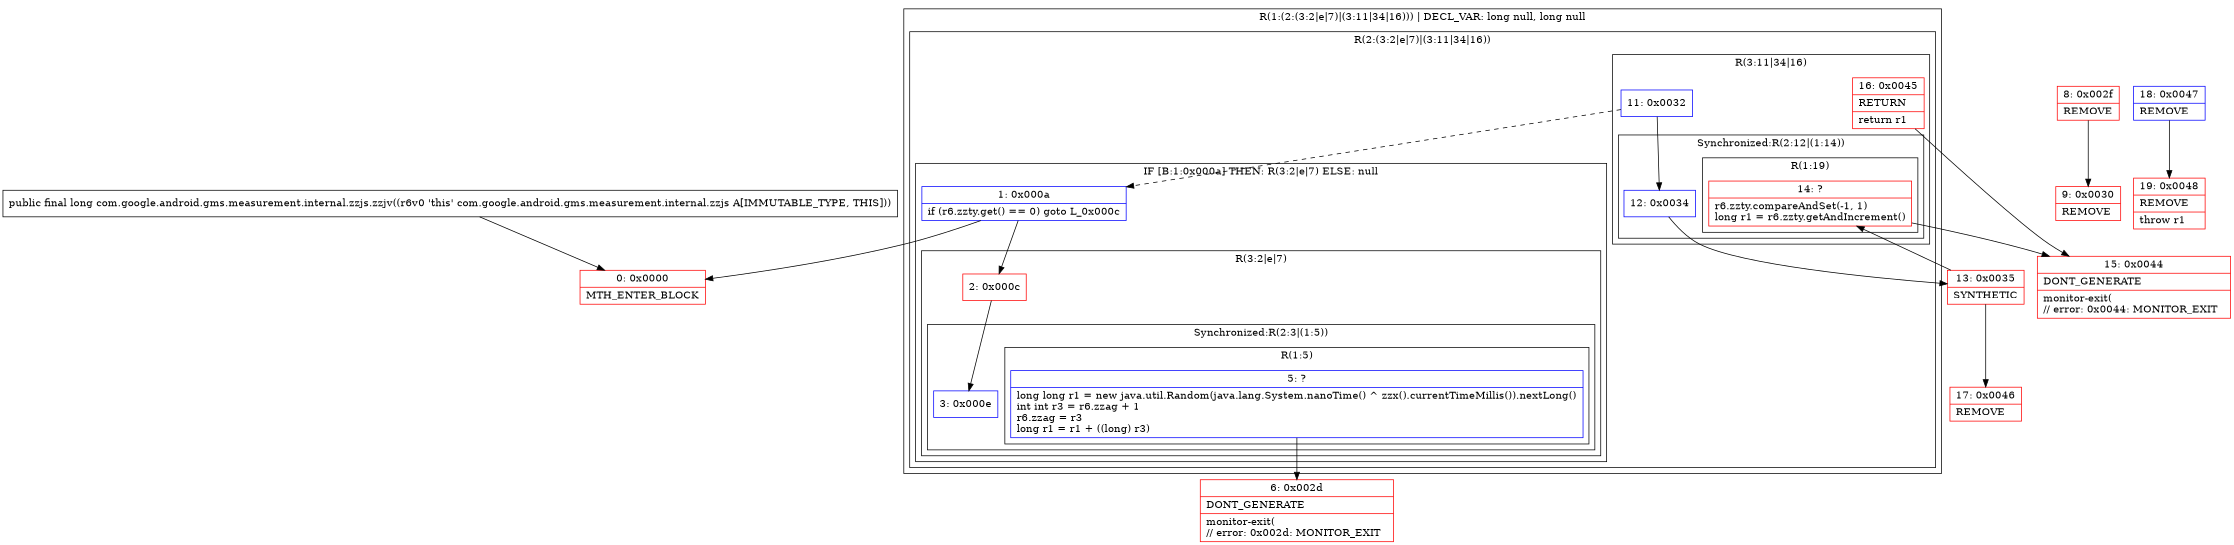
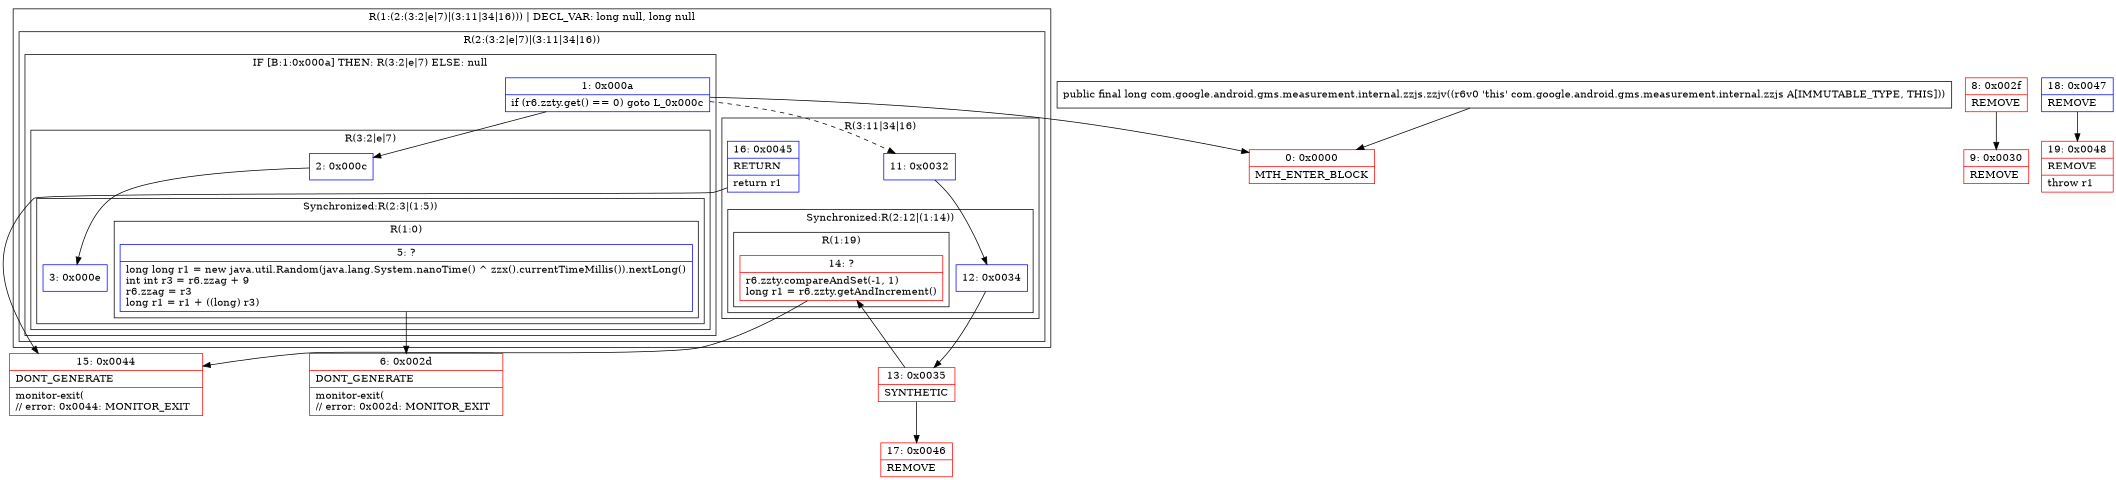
(1888, 103) -> (763, 167)
(1377, 148) -> (784, 113)
(995, 287) -> (341, 167)
(1297, 356) -> (406, 230)
(1079, 407) -> (188, 281)
